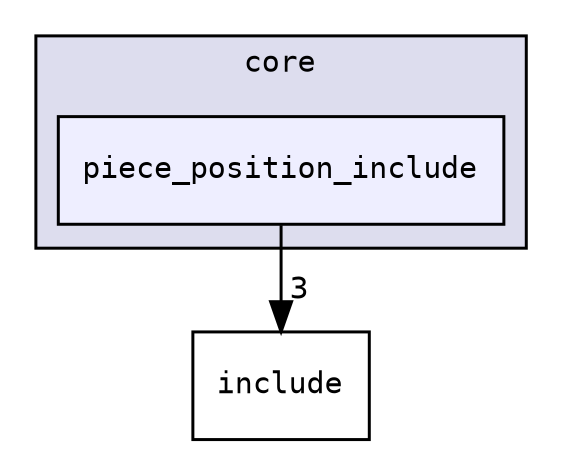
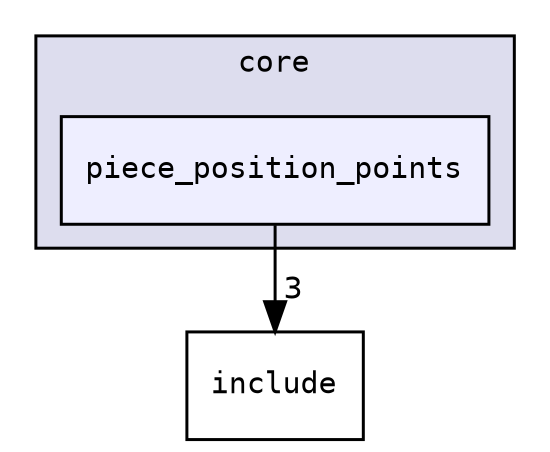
(281, 170) -> (275, 170)
